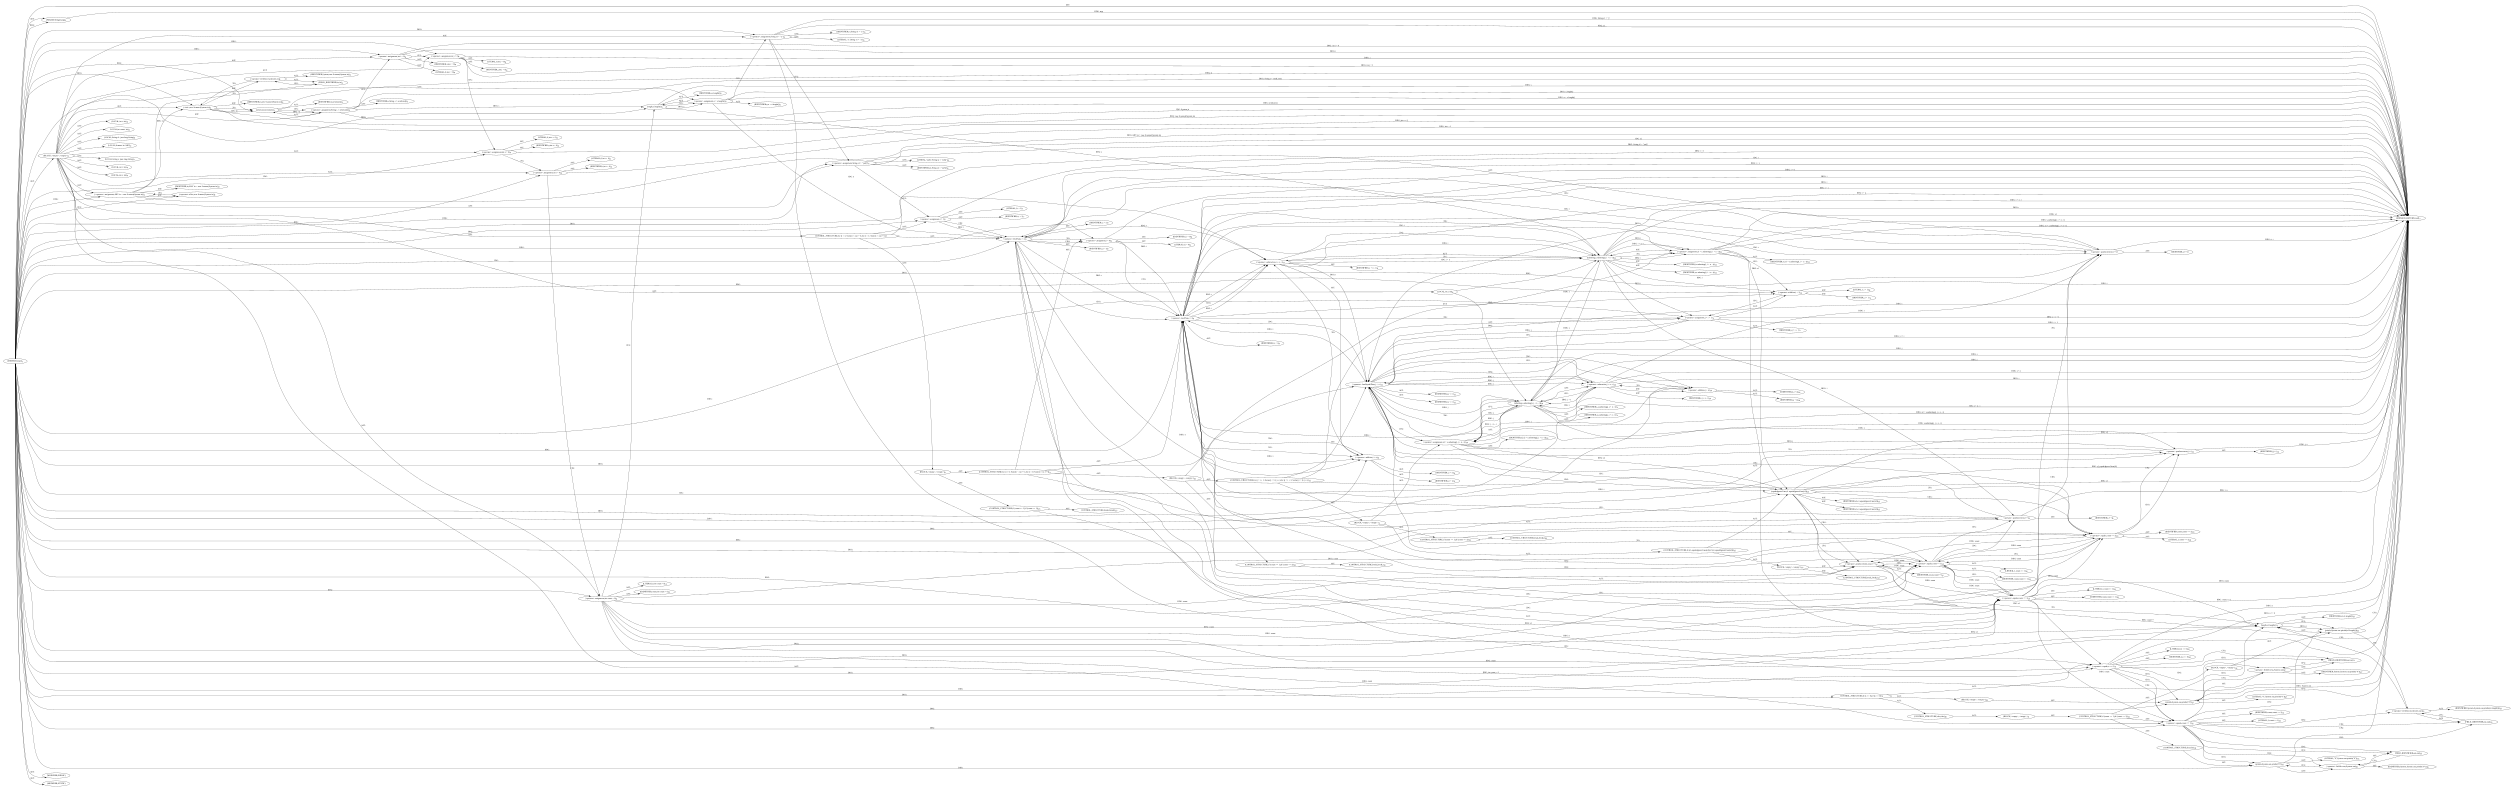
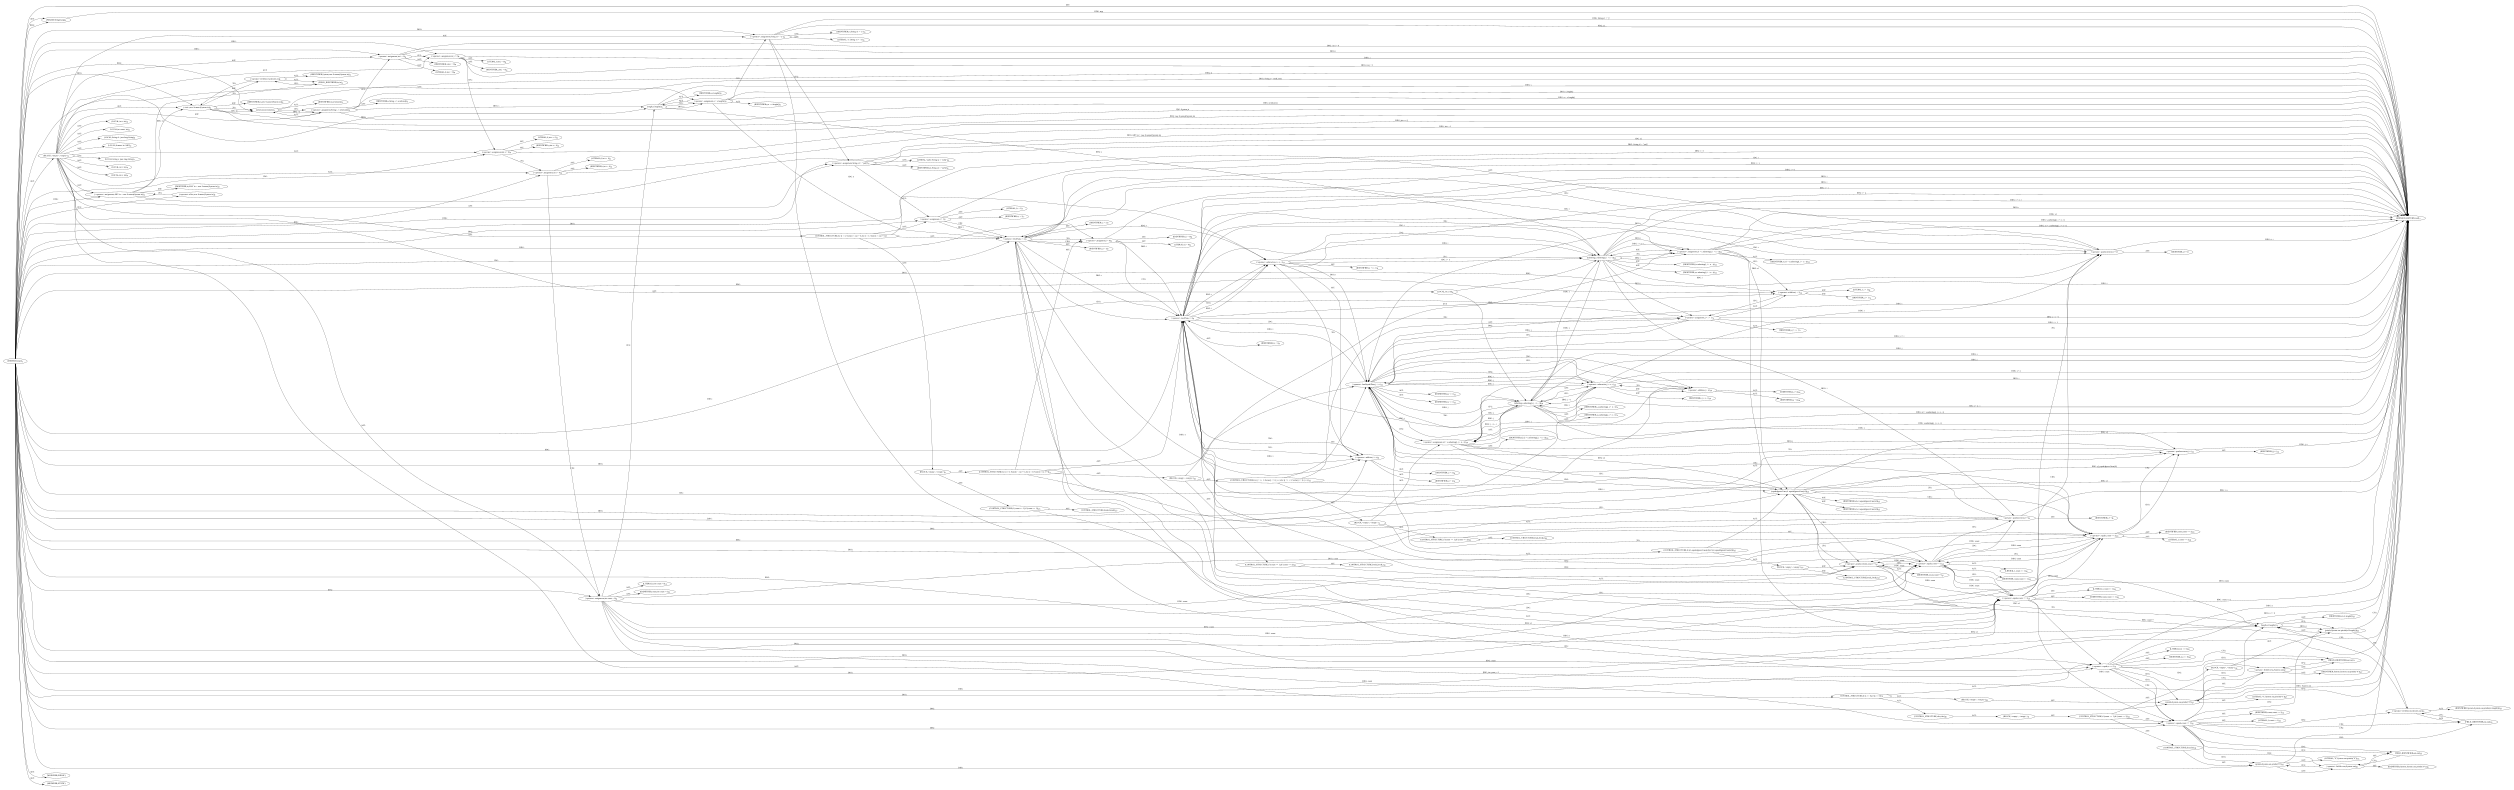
(160, 196) -> none
(1435, 255) -> none
(1314, 435) -> (1394, 419)
